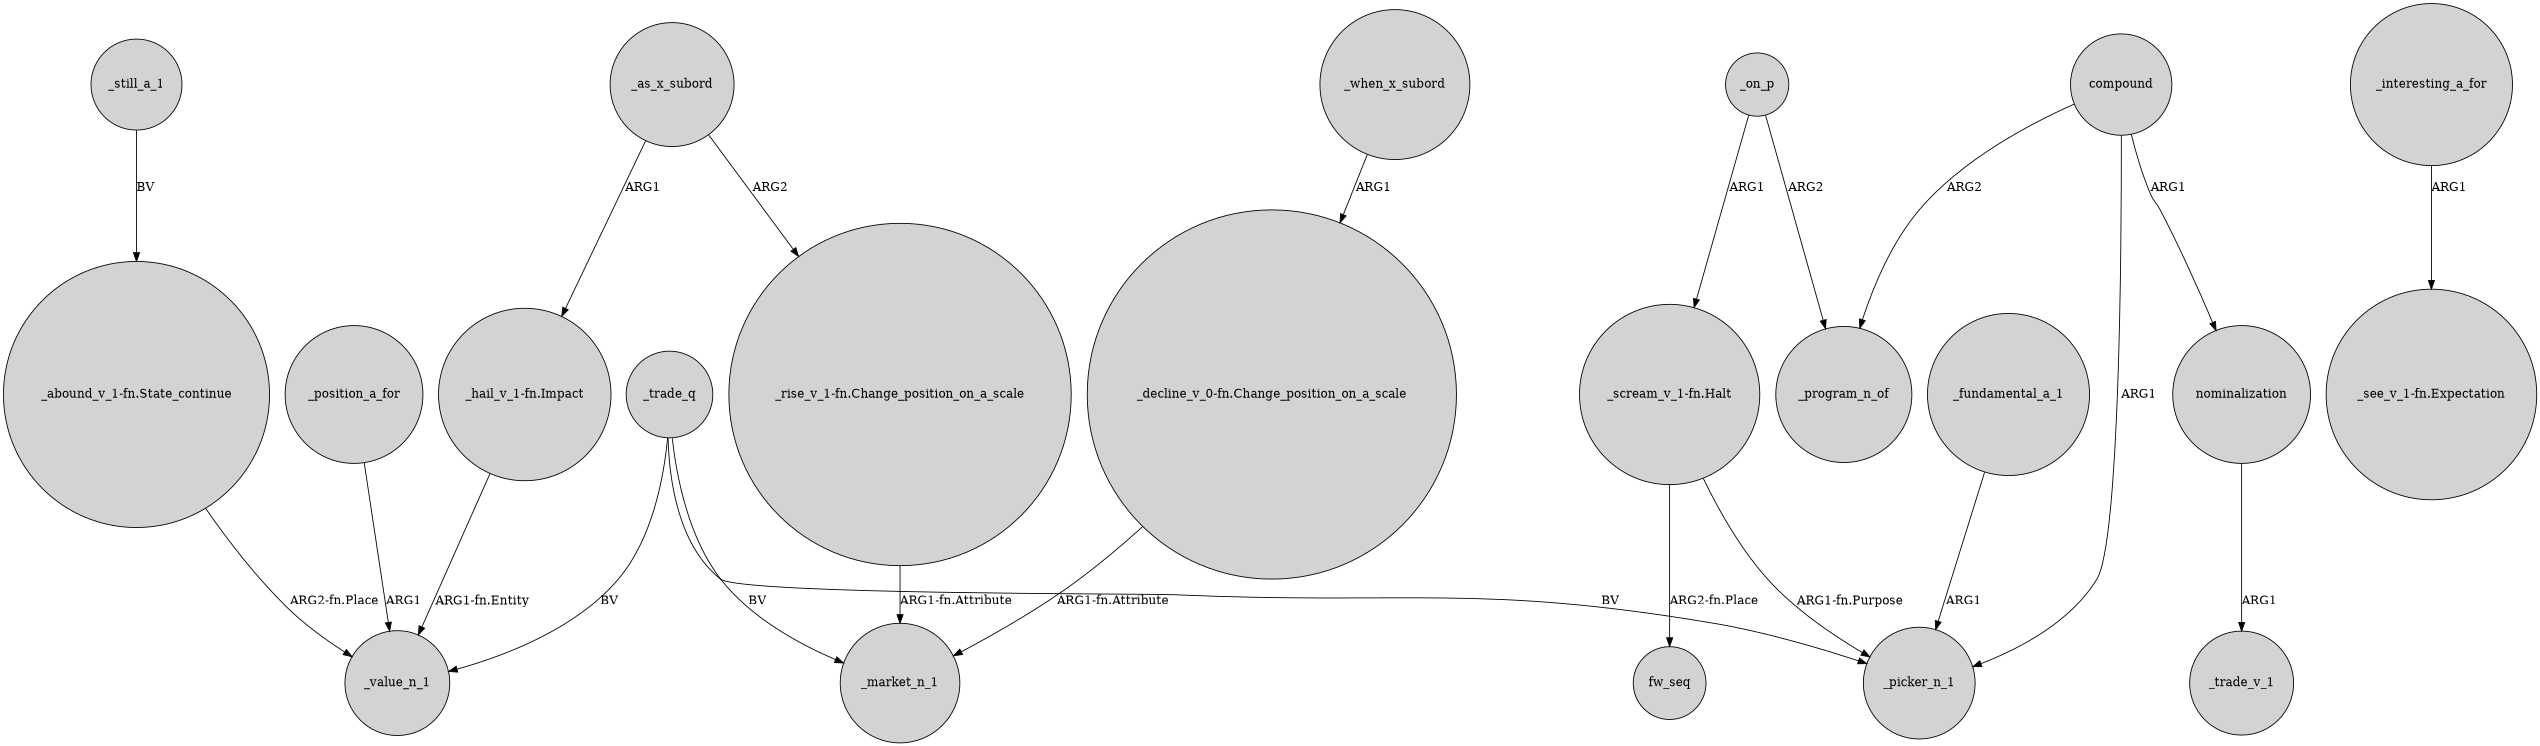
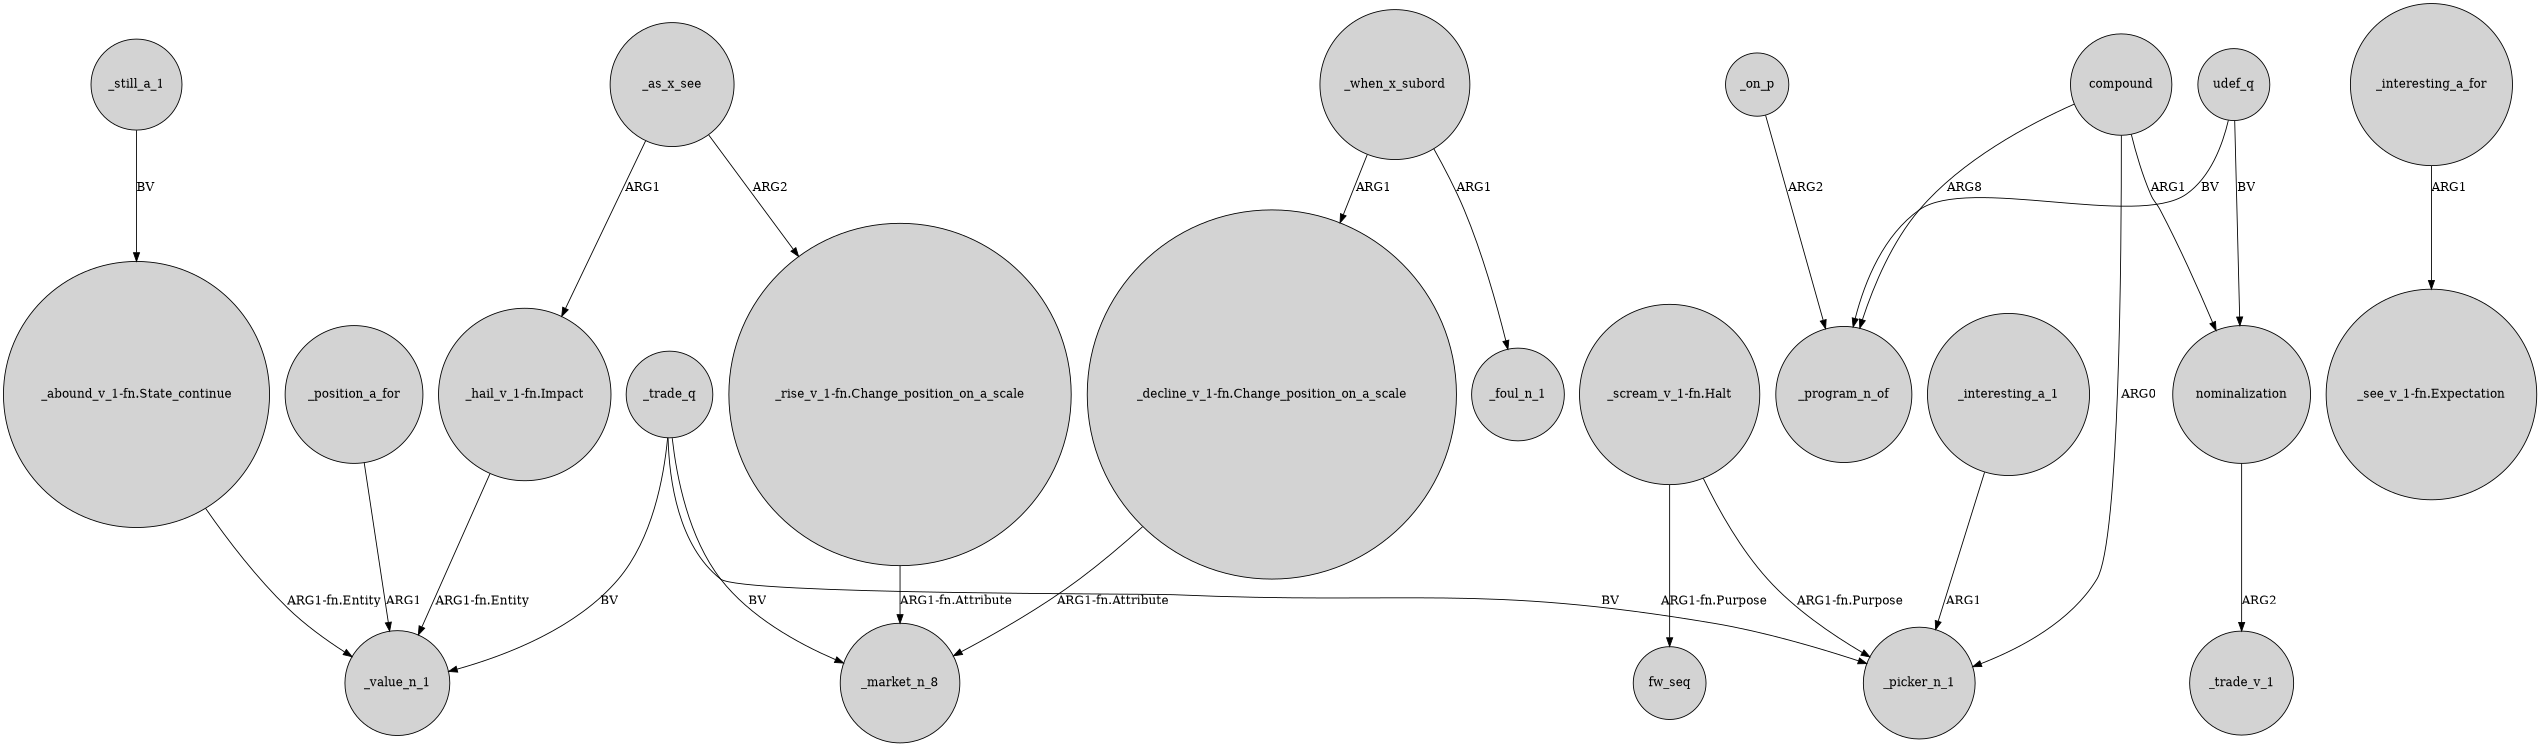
(672, 85) -> (672, 85)
none -> (2234, 85)
(1965, 188) -> (1965, 188)
(1723, 207) -> none
(1272, 394) -> (1272, 394)
none -> (1518, 394)
(2008, 394) -> (2008, 394)
(2139, 394) -> (2139, 394)
(335, 601) -> (335, 601)
(1714, 601) -> (1714, 601)
(2259, 601) -> (2259, 601)
(900, 683) -> (900, 683)
